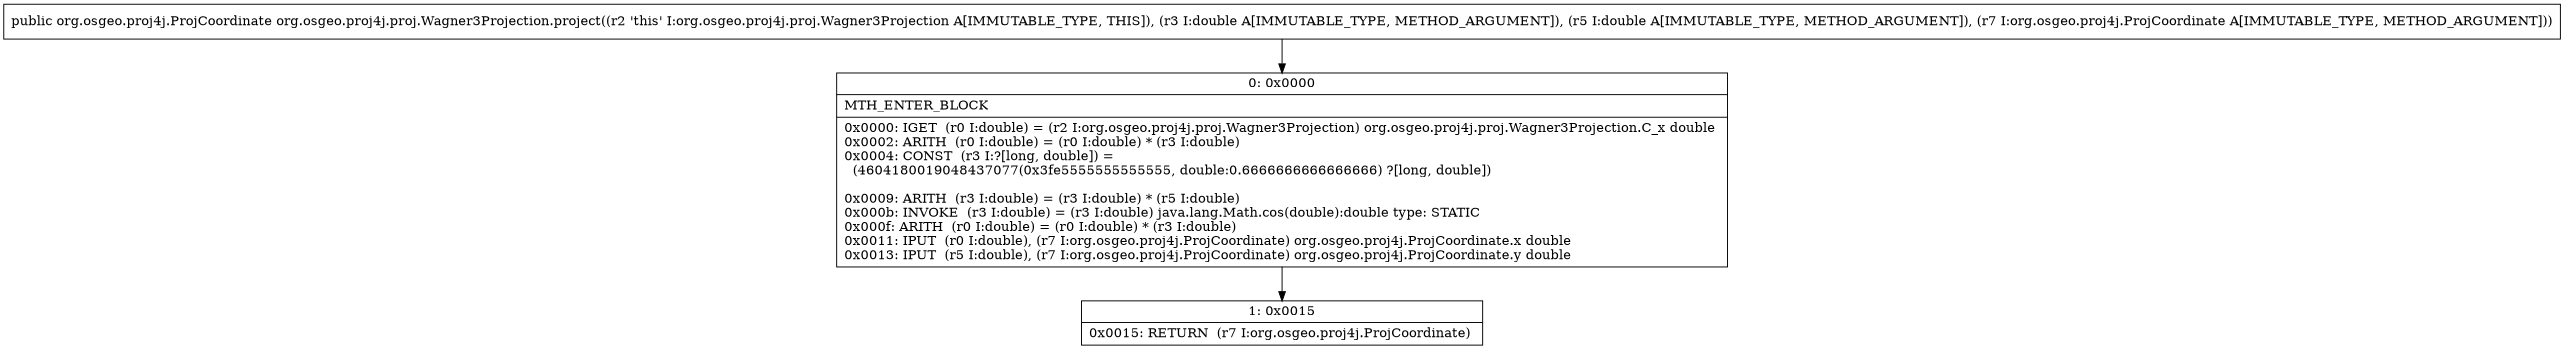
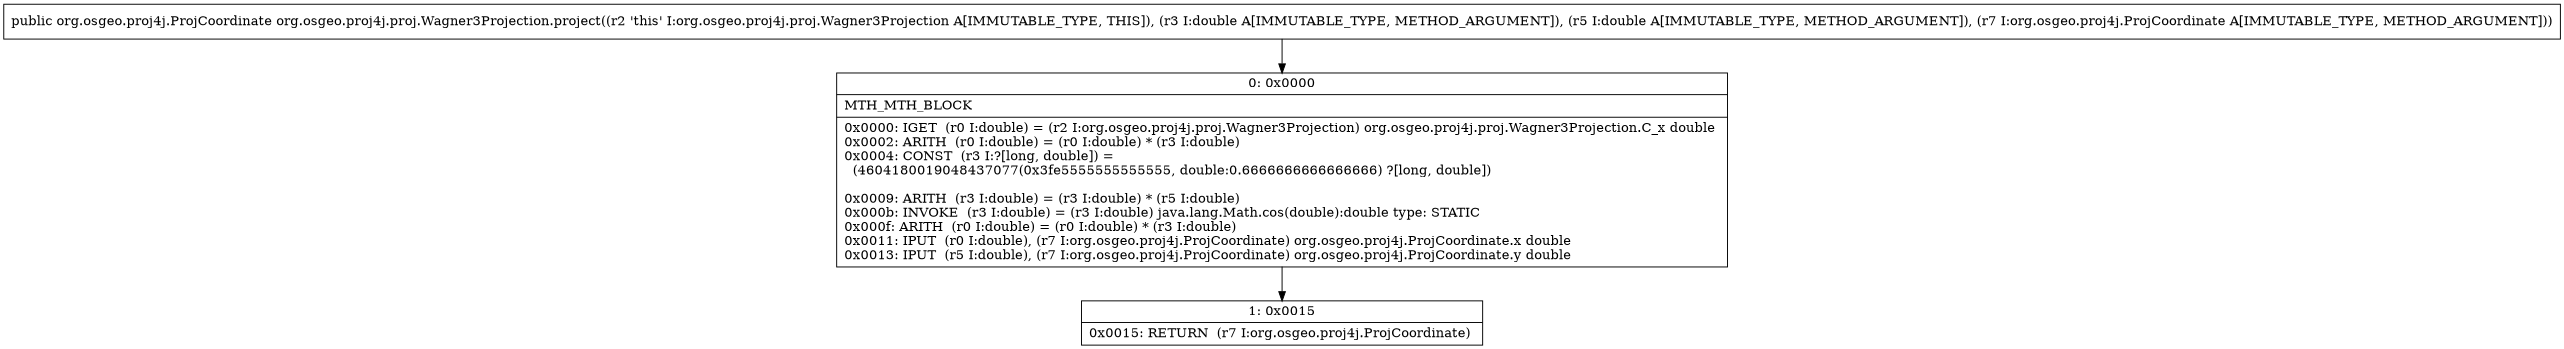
(917, 105) -> (908, 105)
